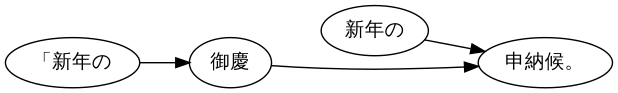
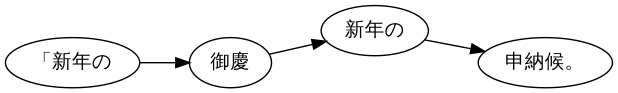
(368, 69) -> (291, 49)
